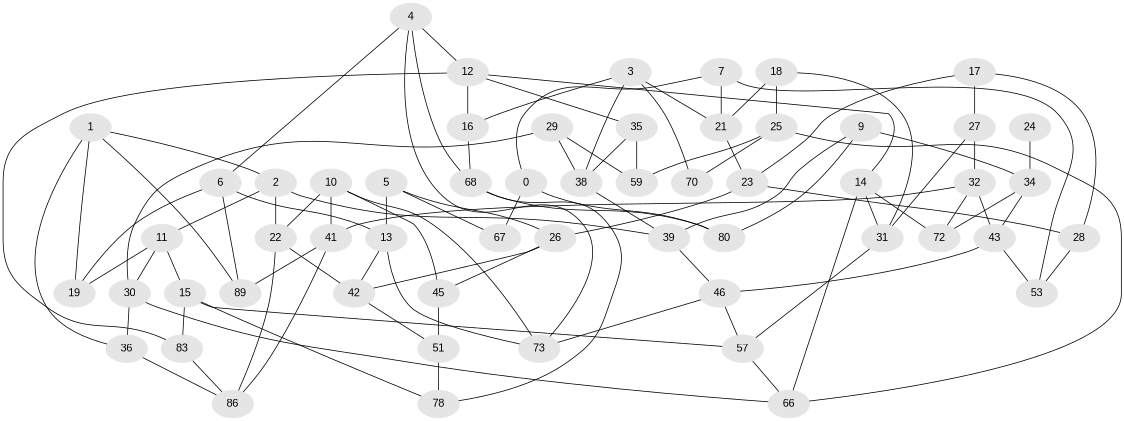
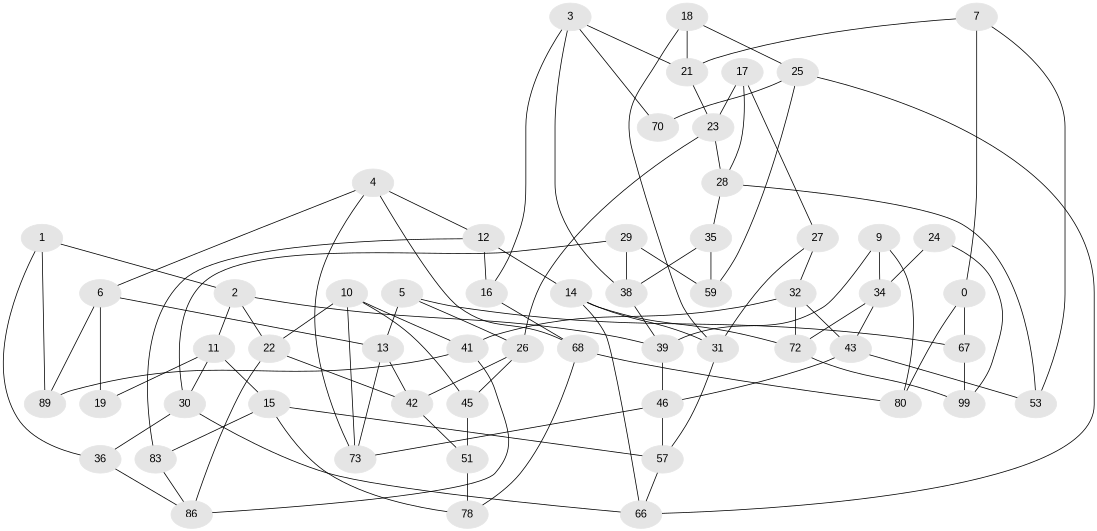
(556, 101) -> (717, 210)
(81, 210) -> none
none -> (964, 404)
